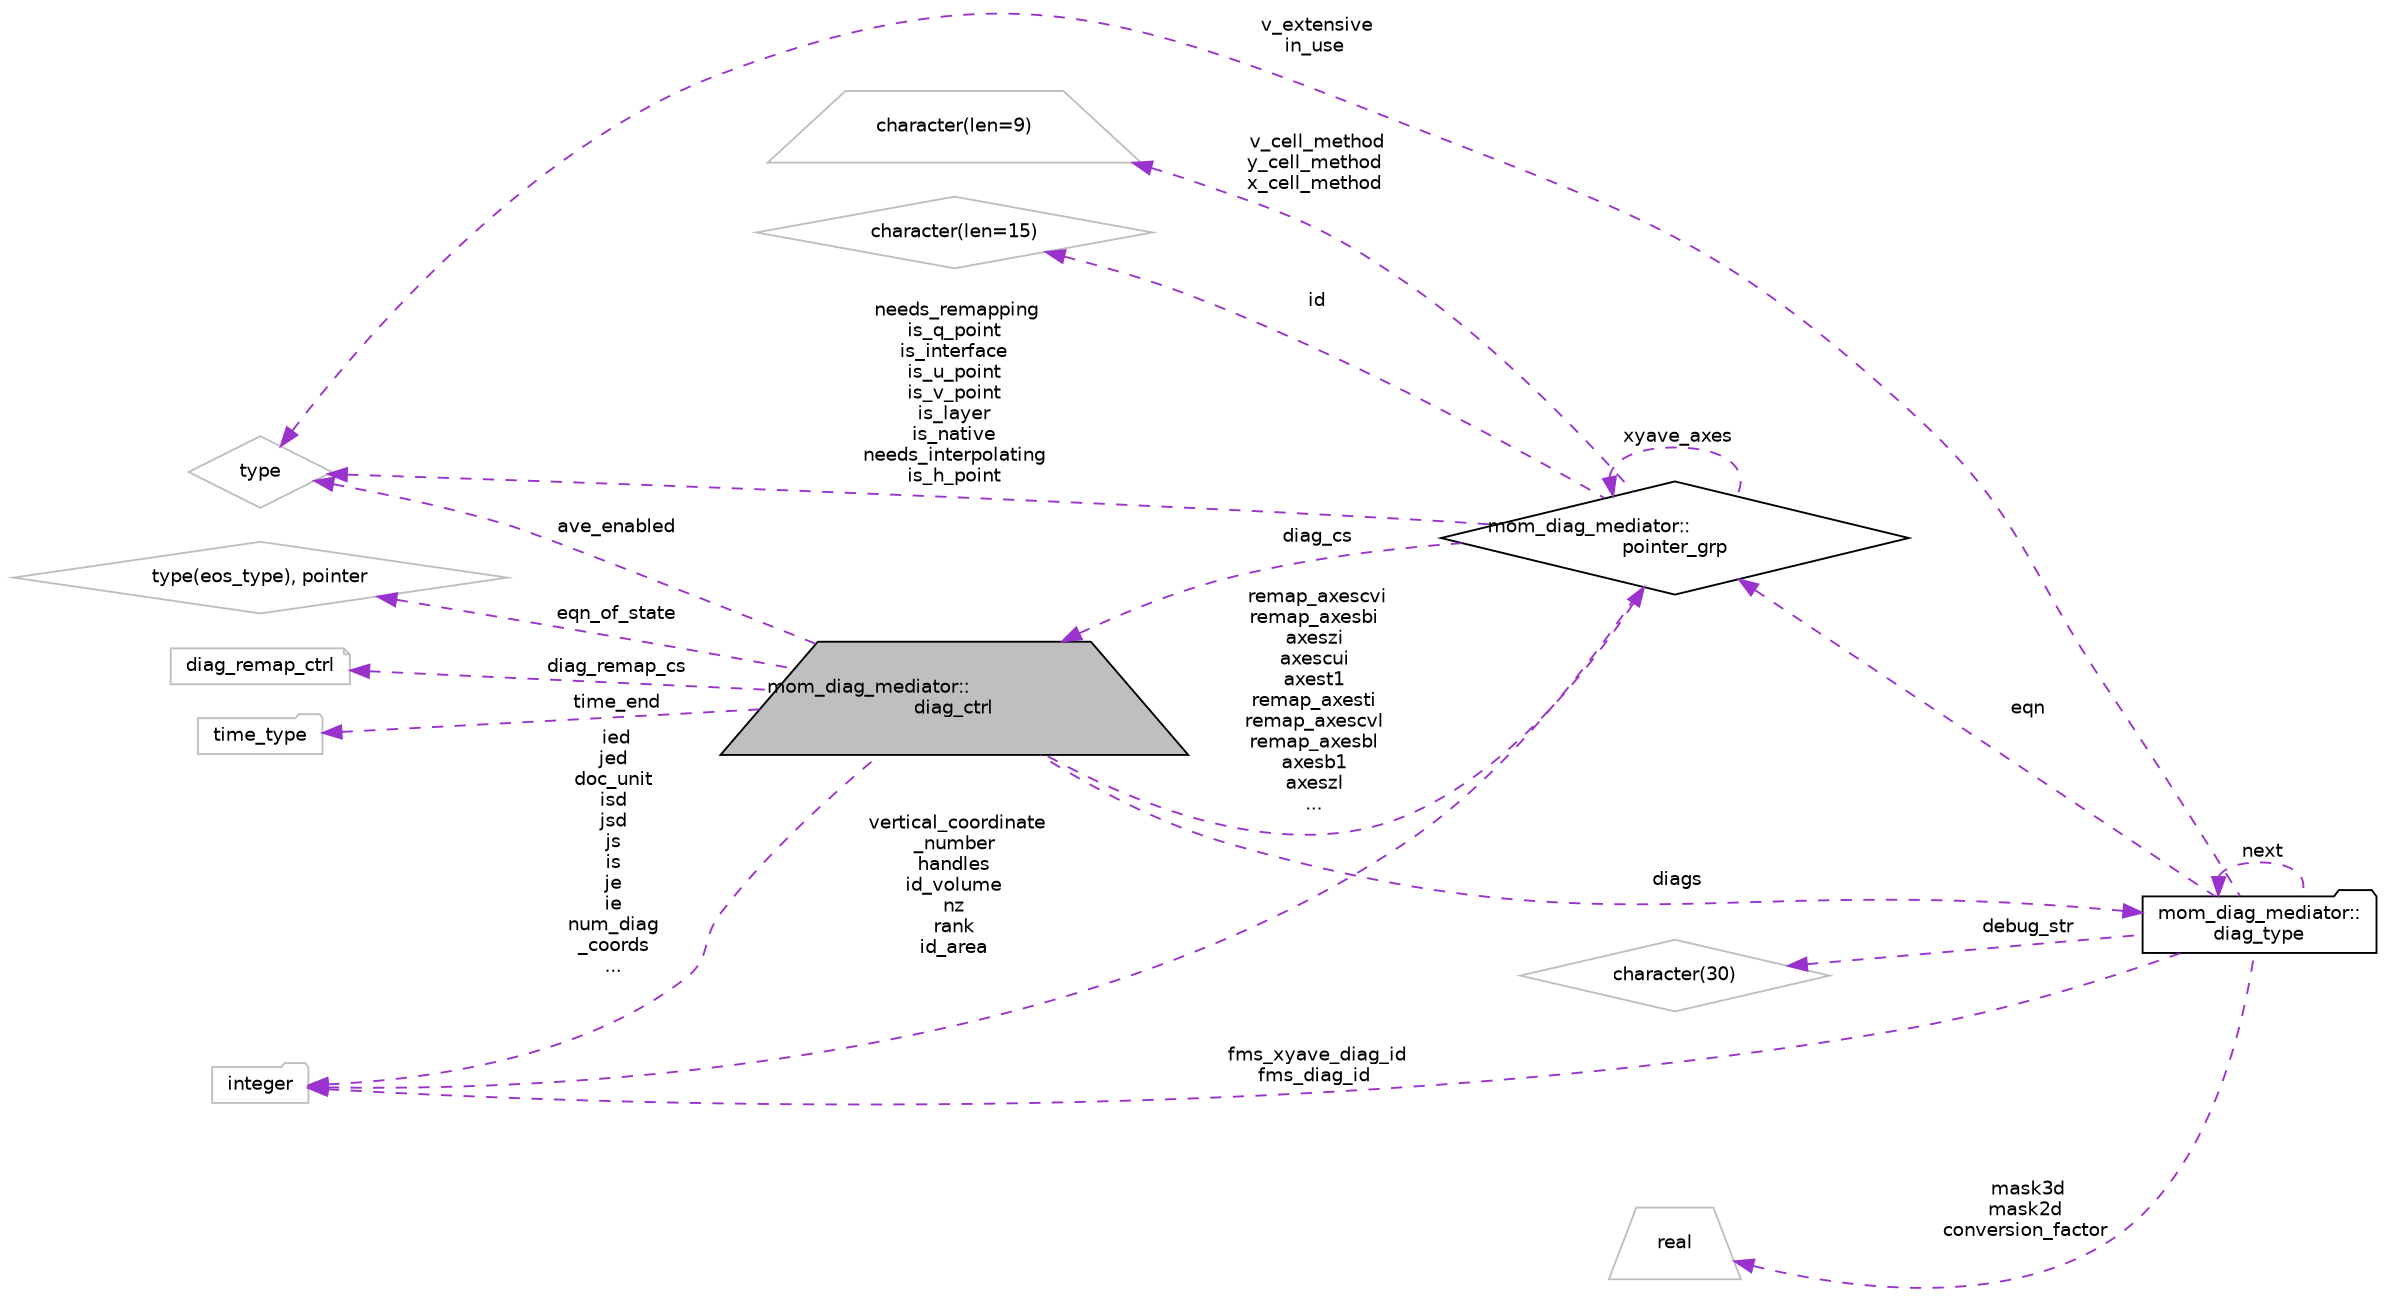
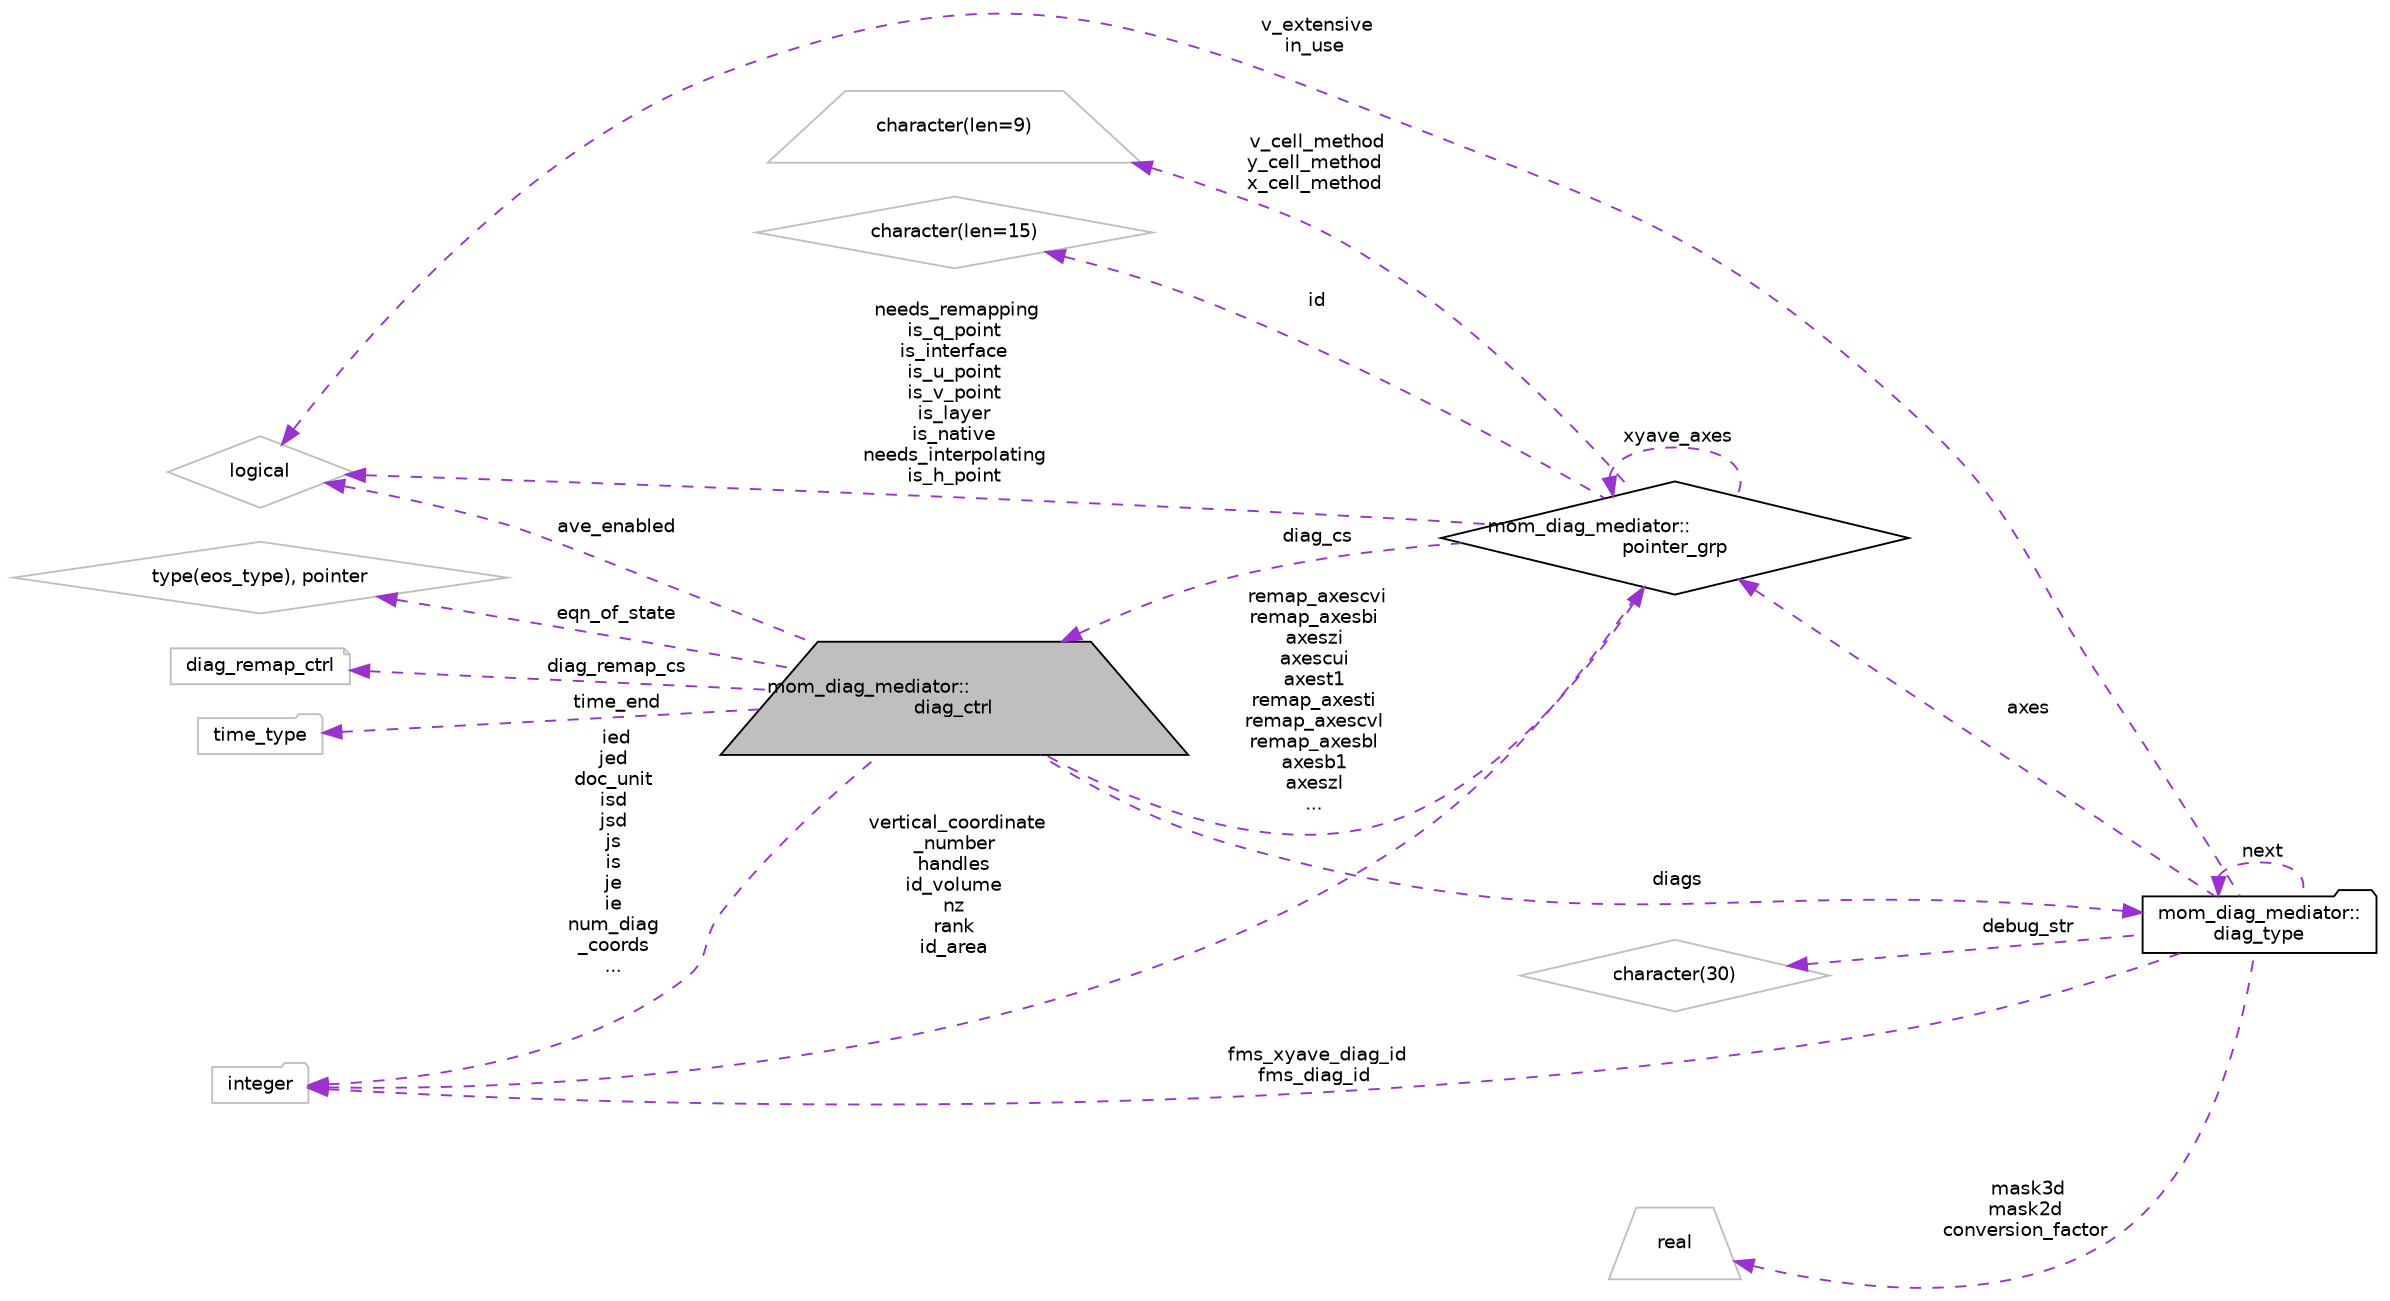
(260, 472) -> (260, 472)
(2026, 709) -> (2026, 709)
